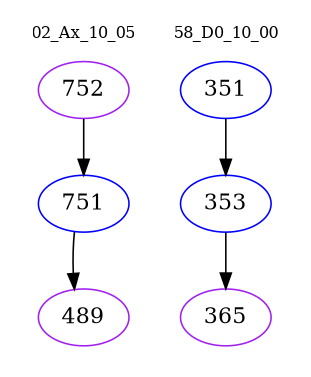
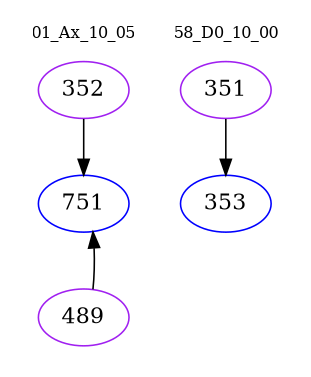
(84, 34) -> (84, 34)
(84, 90) -> (84, 90)
(226, 90) -> (226, 90)
(73, 253) -> (94, 269)
(226, 317) -> none
